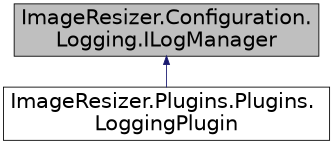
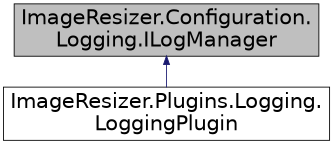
(167, 114) -> (167, 114)
